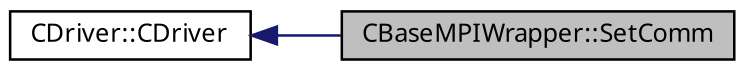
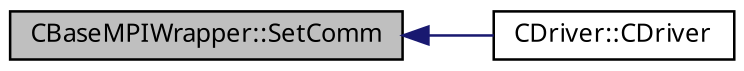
(309, 35) -> (461, 35)
